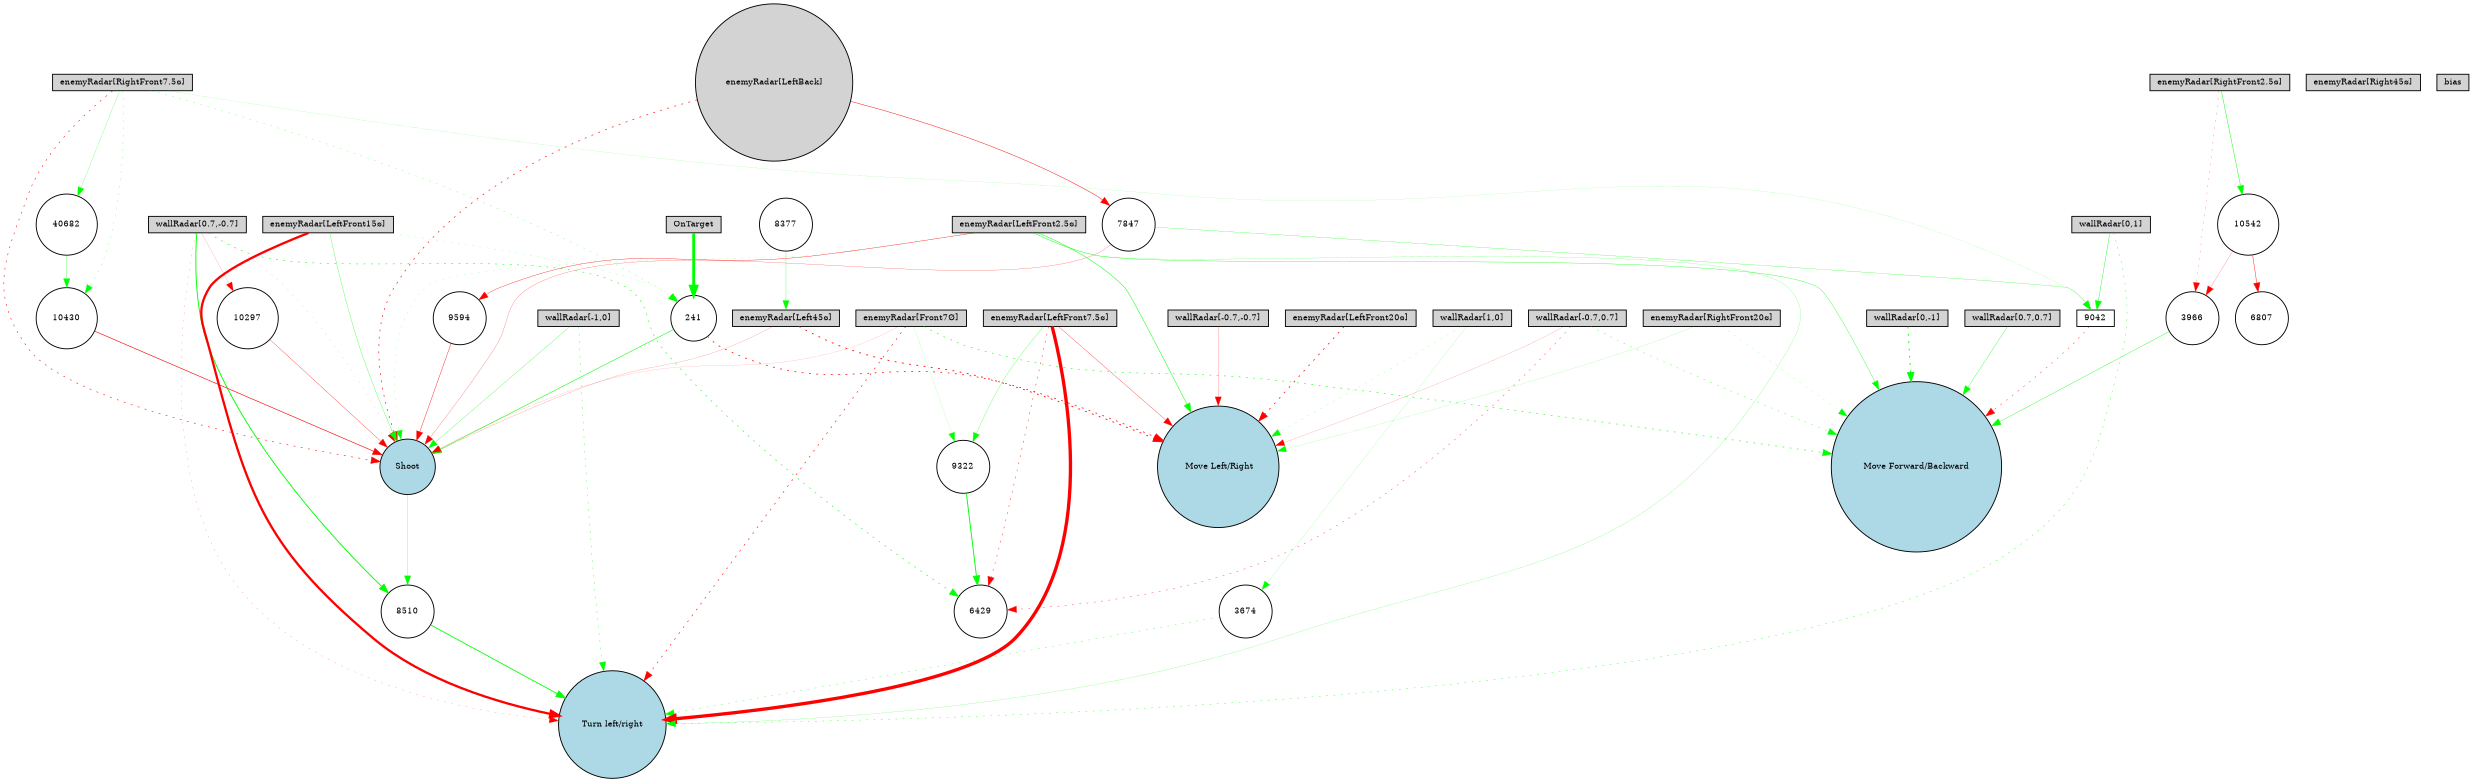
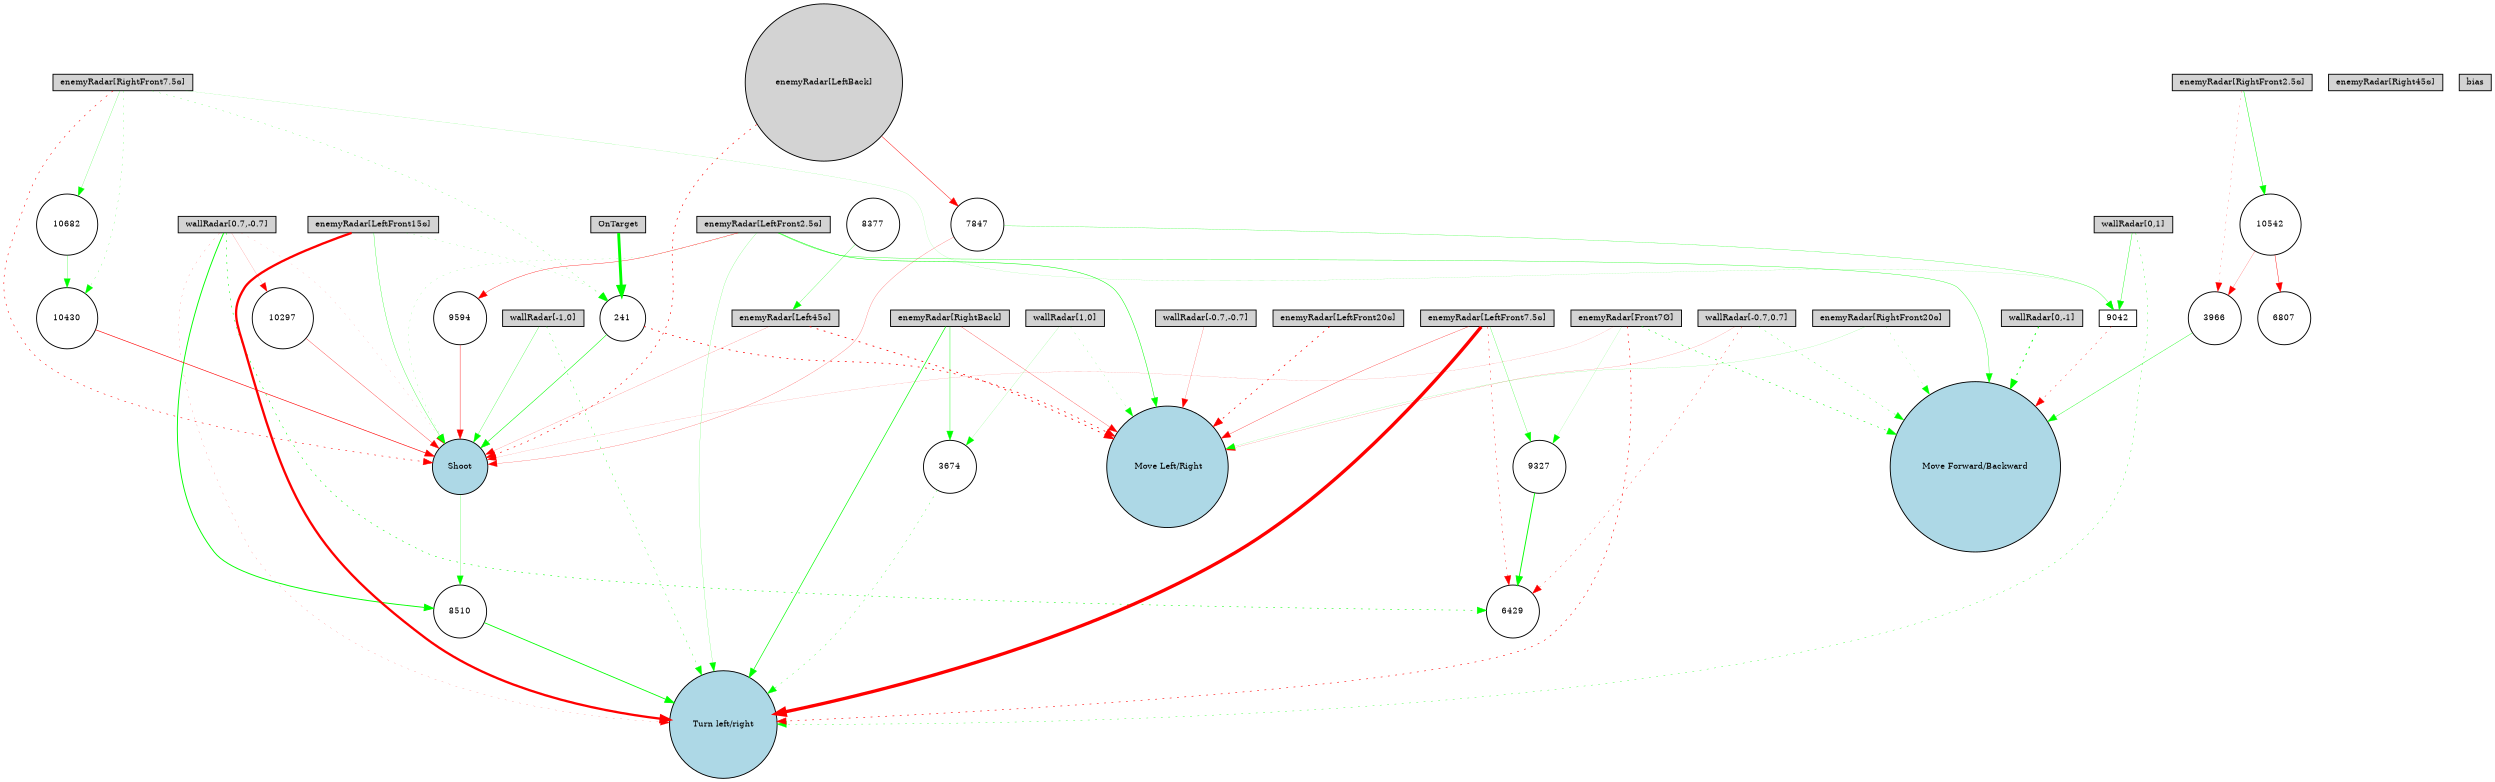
(67, 225) -> (67, 225)
none -> (950, 318)
(2012, 318) -> none
(963, 467) -> (1539, 467)
